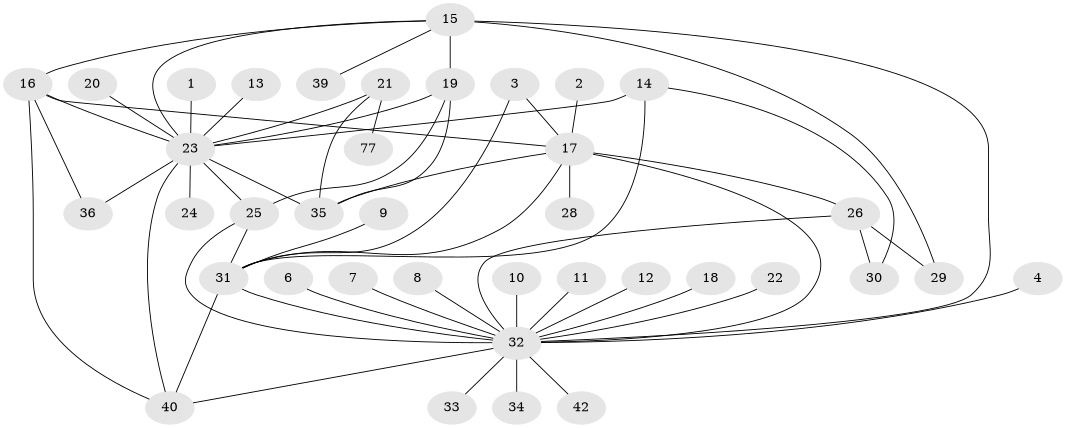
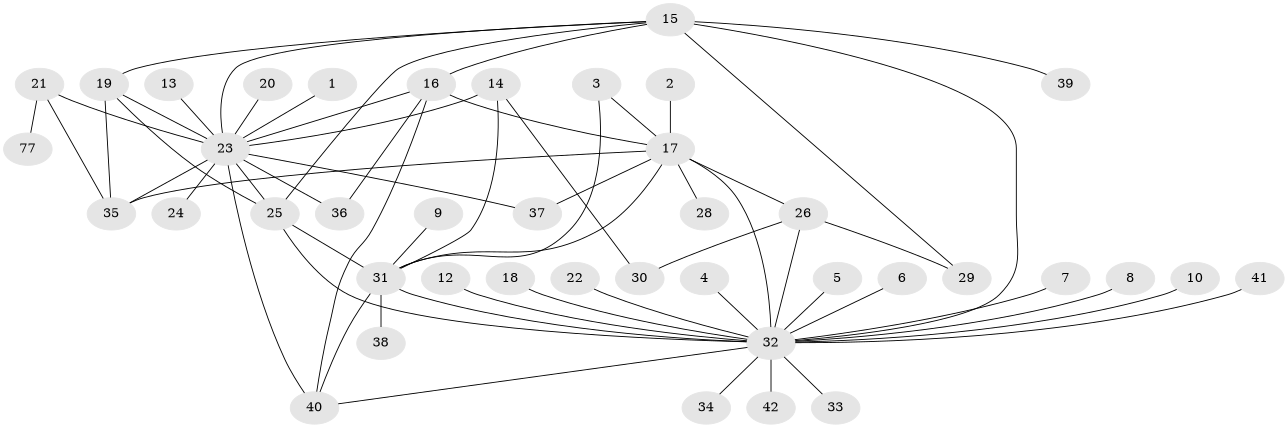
none -> (436, 55)
none -> (537, 214)
(581, 279) -> (1260, 279)
none -> (838, 279)
none -> (381, 343)
